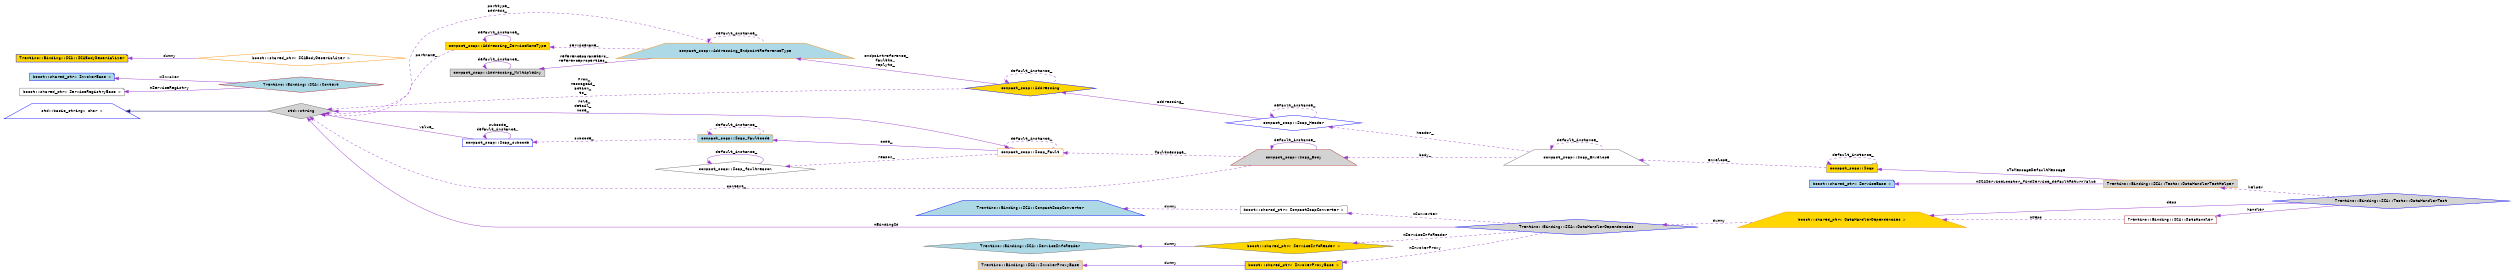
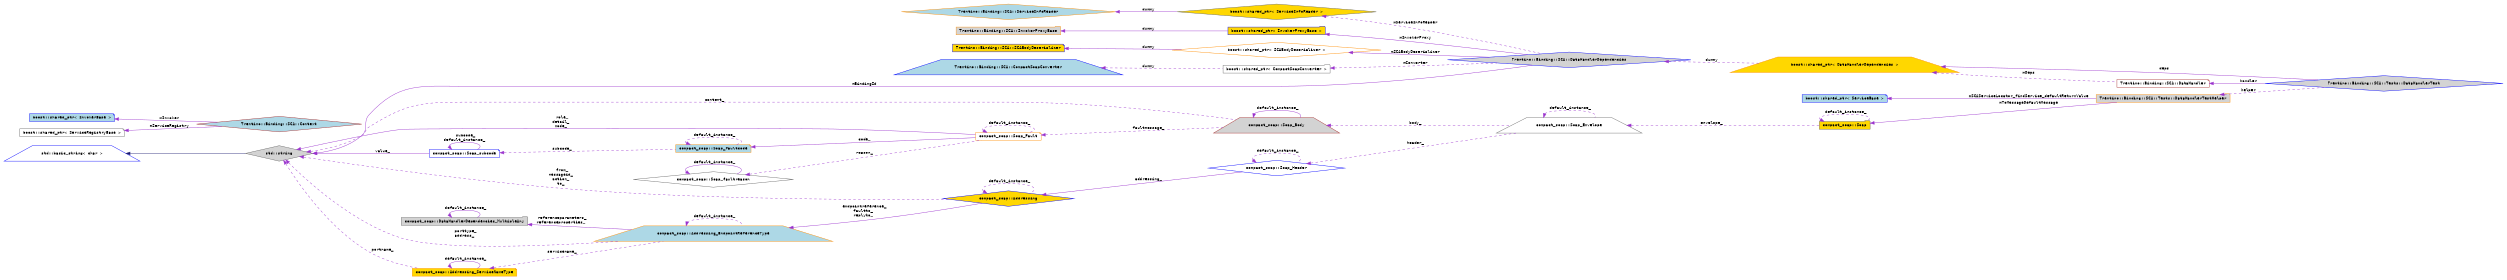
none -> (1421, 55)
(497, 73) -> (465, 221)
(1030, 246) -> (1008, 12)
(1447, 250) -> (1429, 43)
